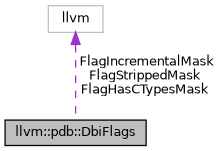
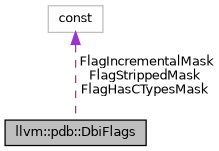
(76, 19) -> (76, 19)
